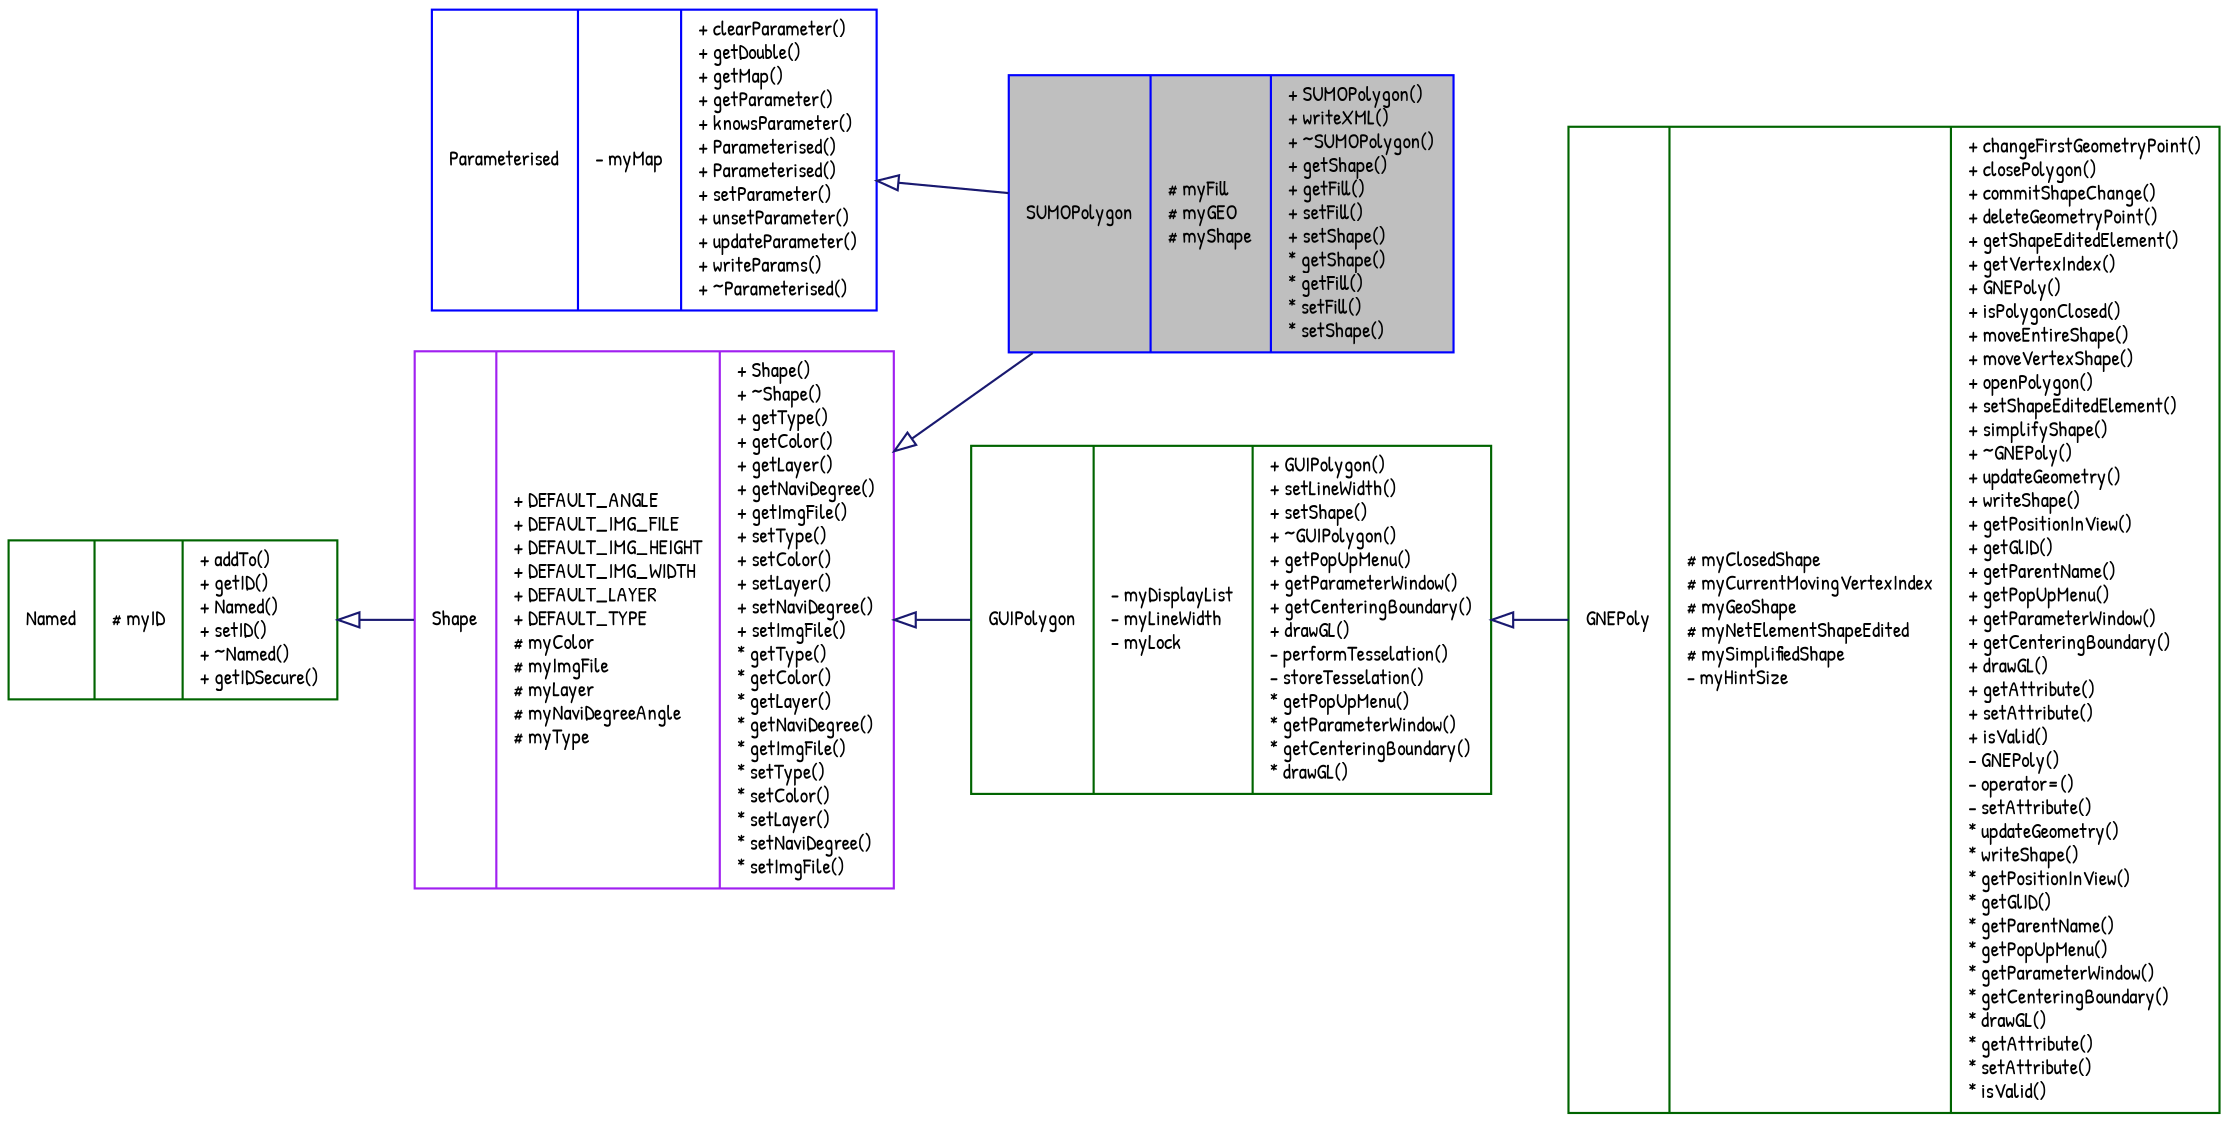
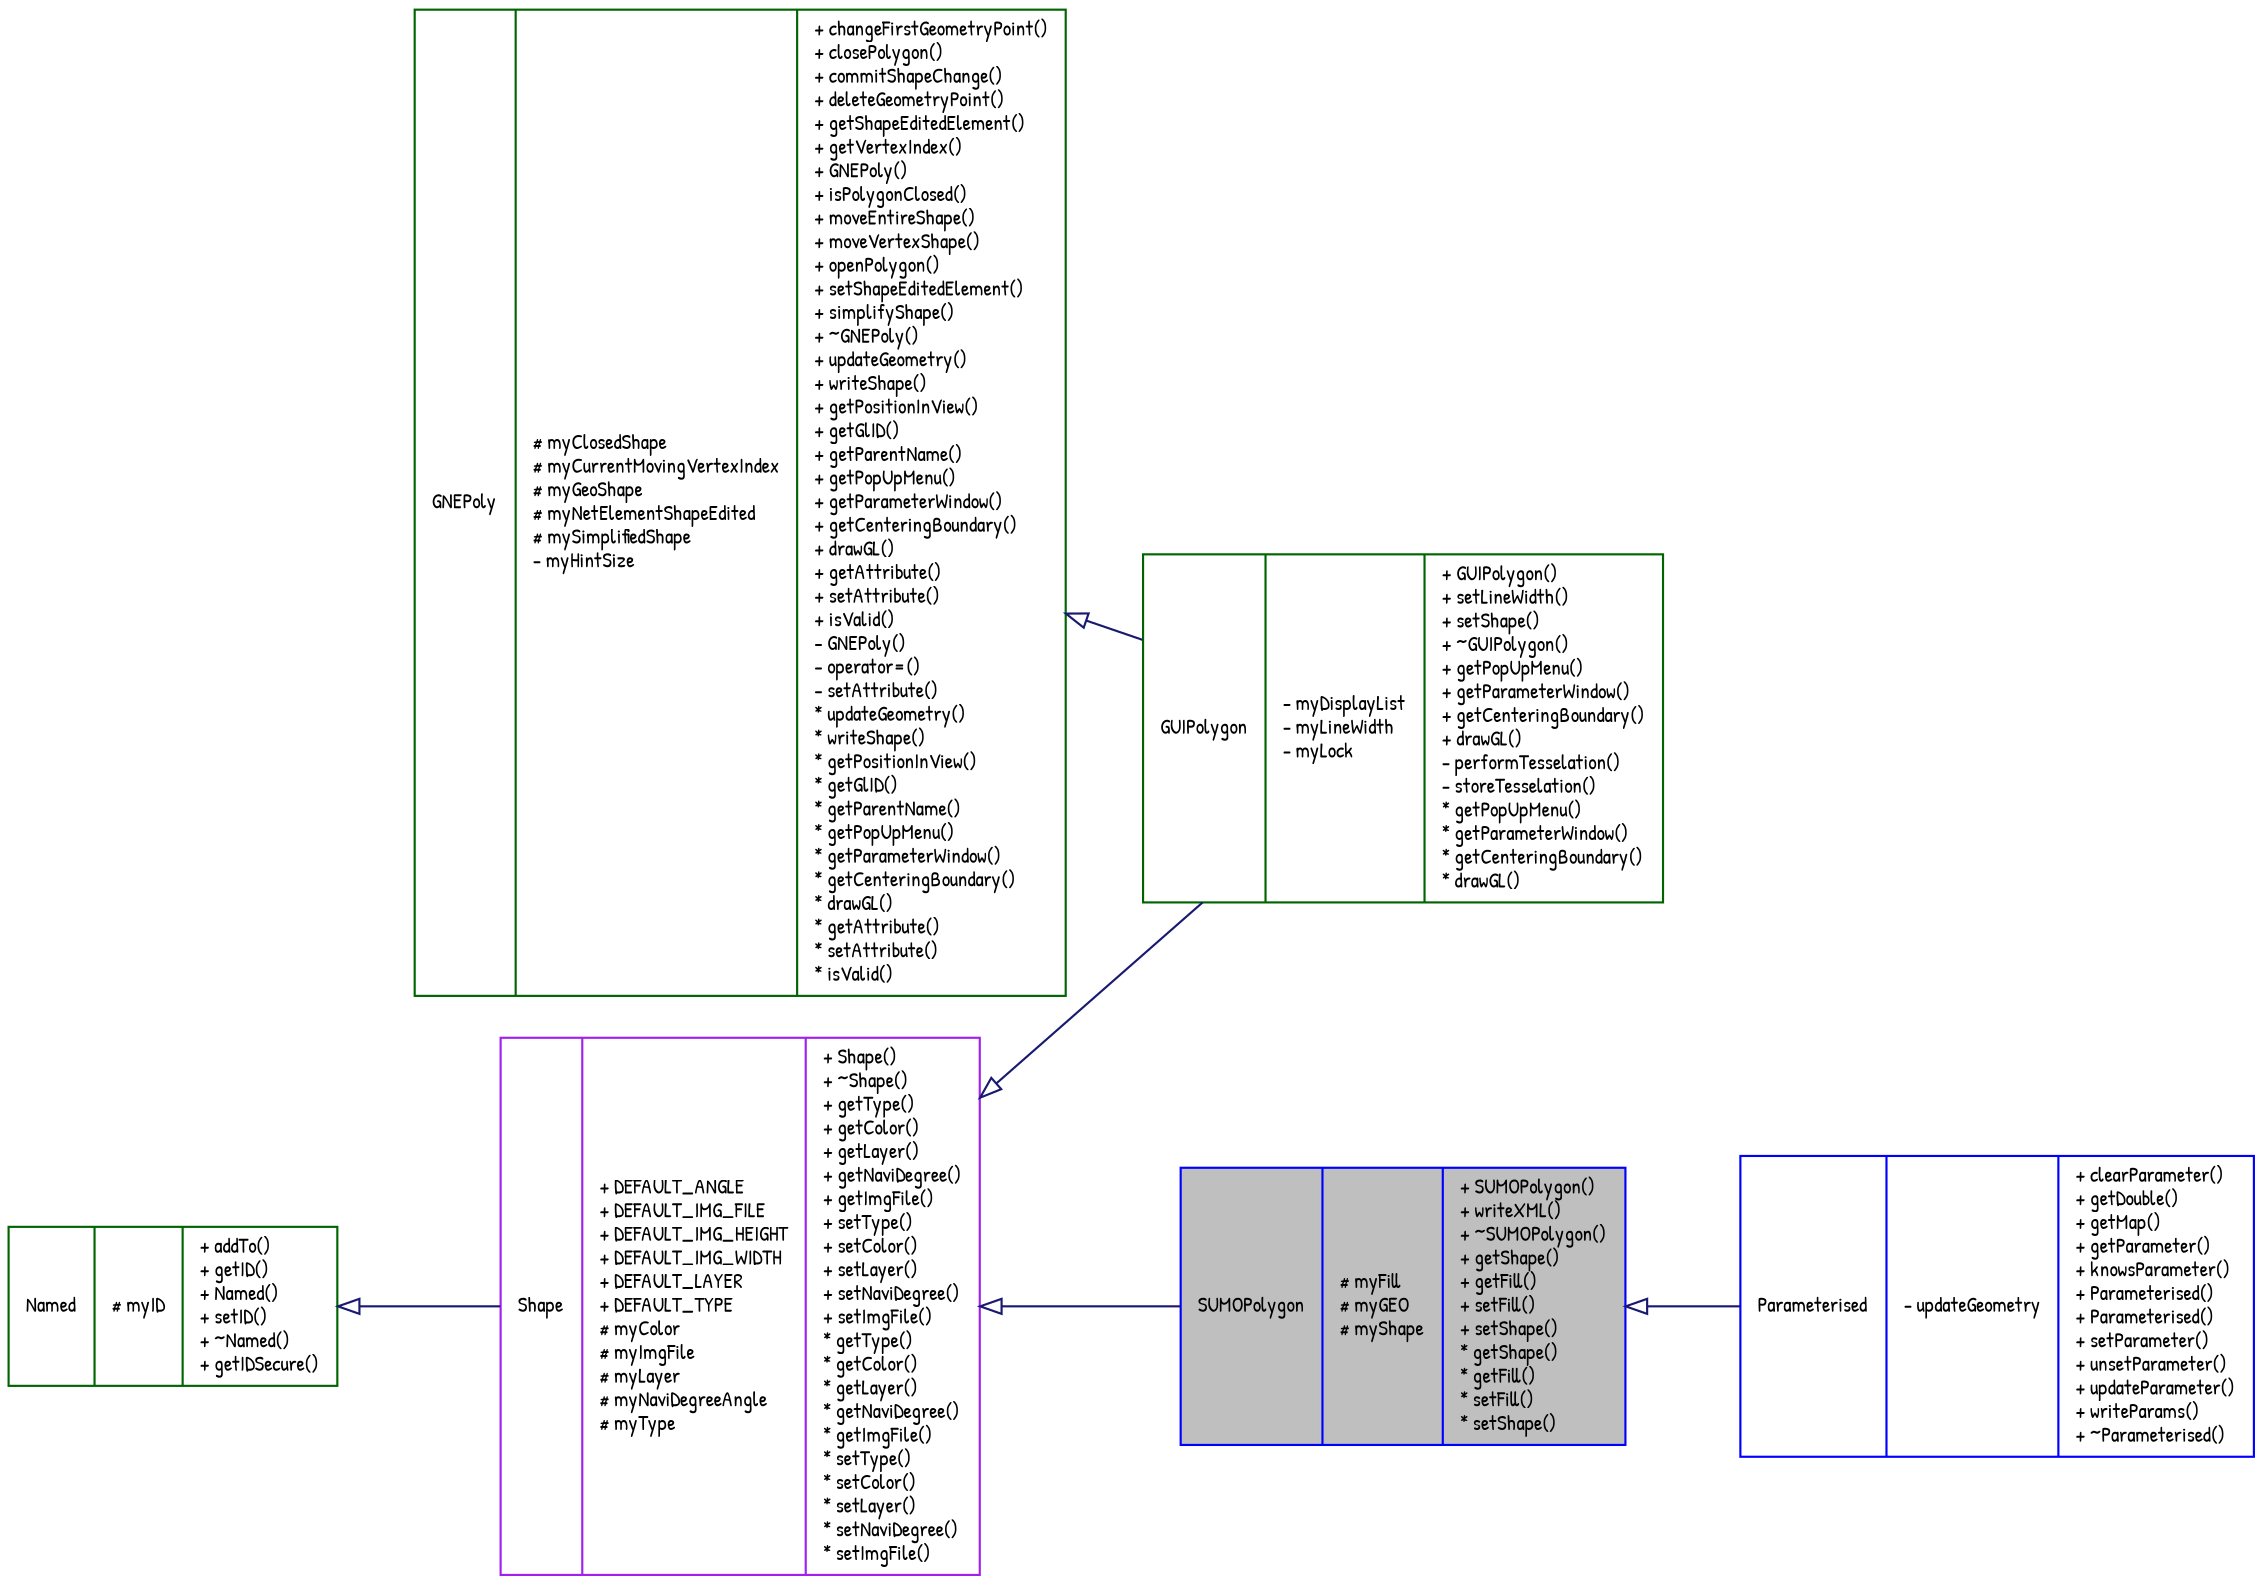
(630, 159) -> (1972, 1305)
(953, 188) -> (1694, 1306)
(1541, 620) -> (1114, 630)
